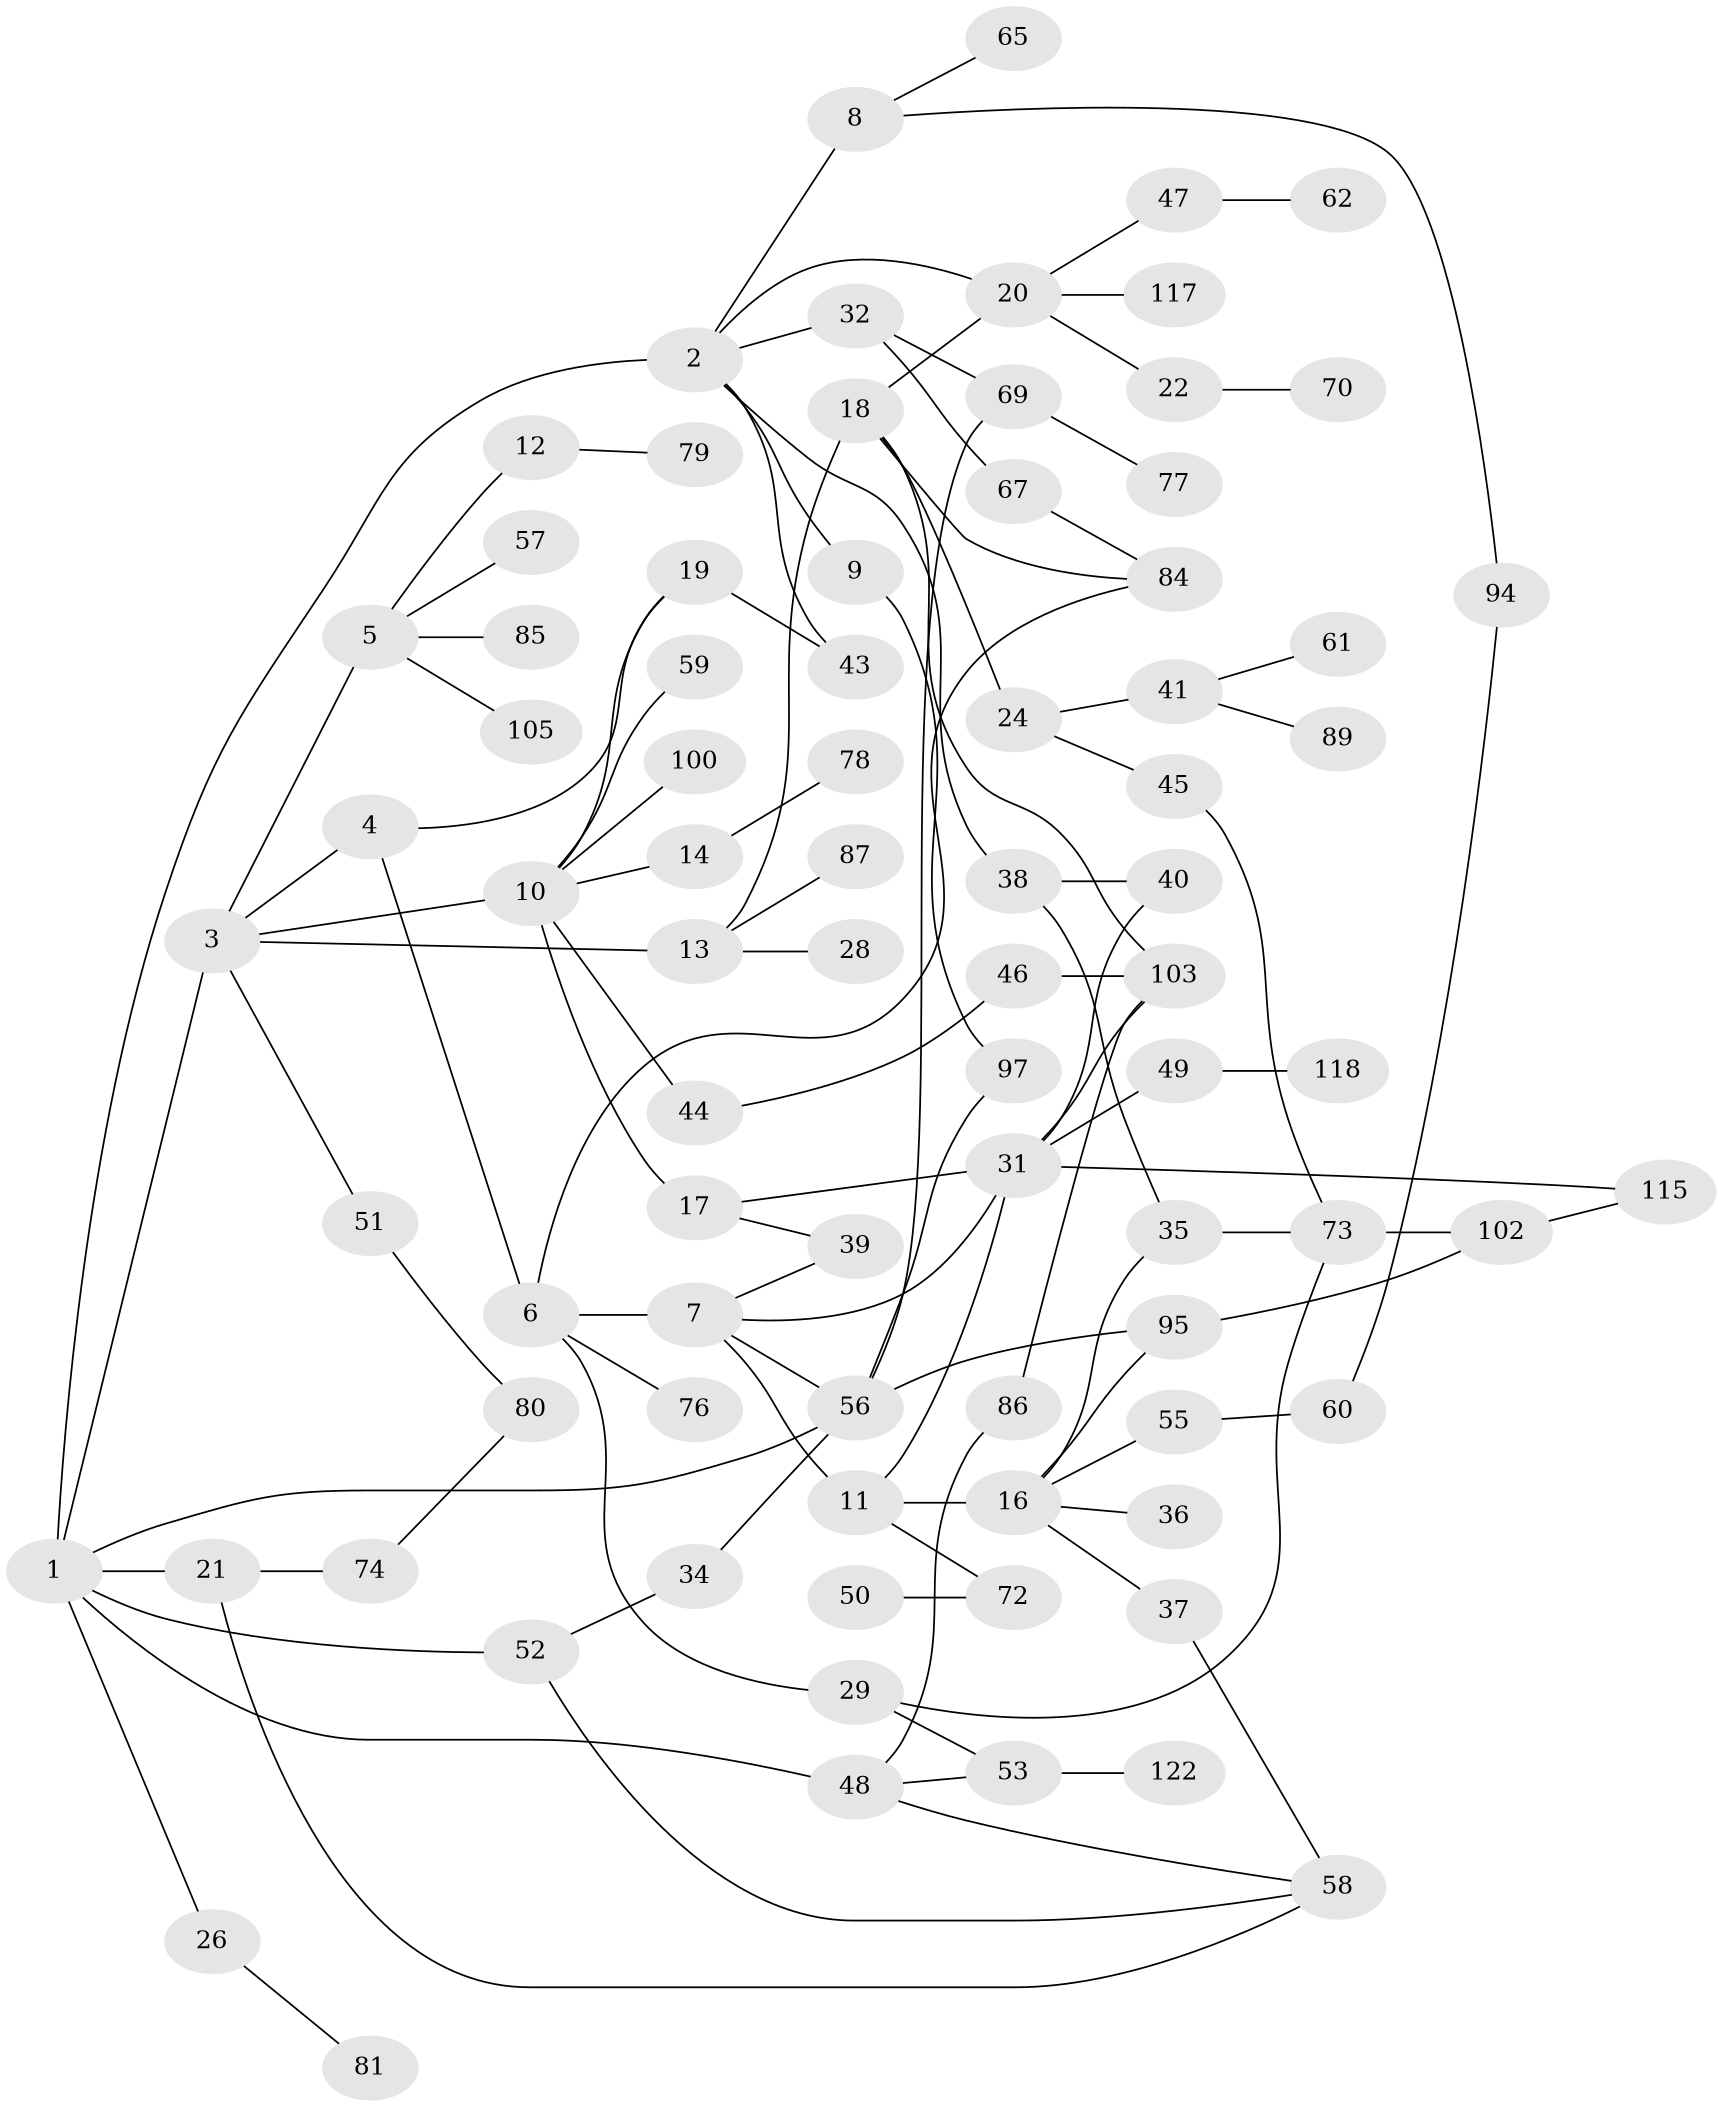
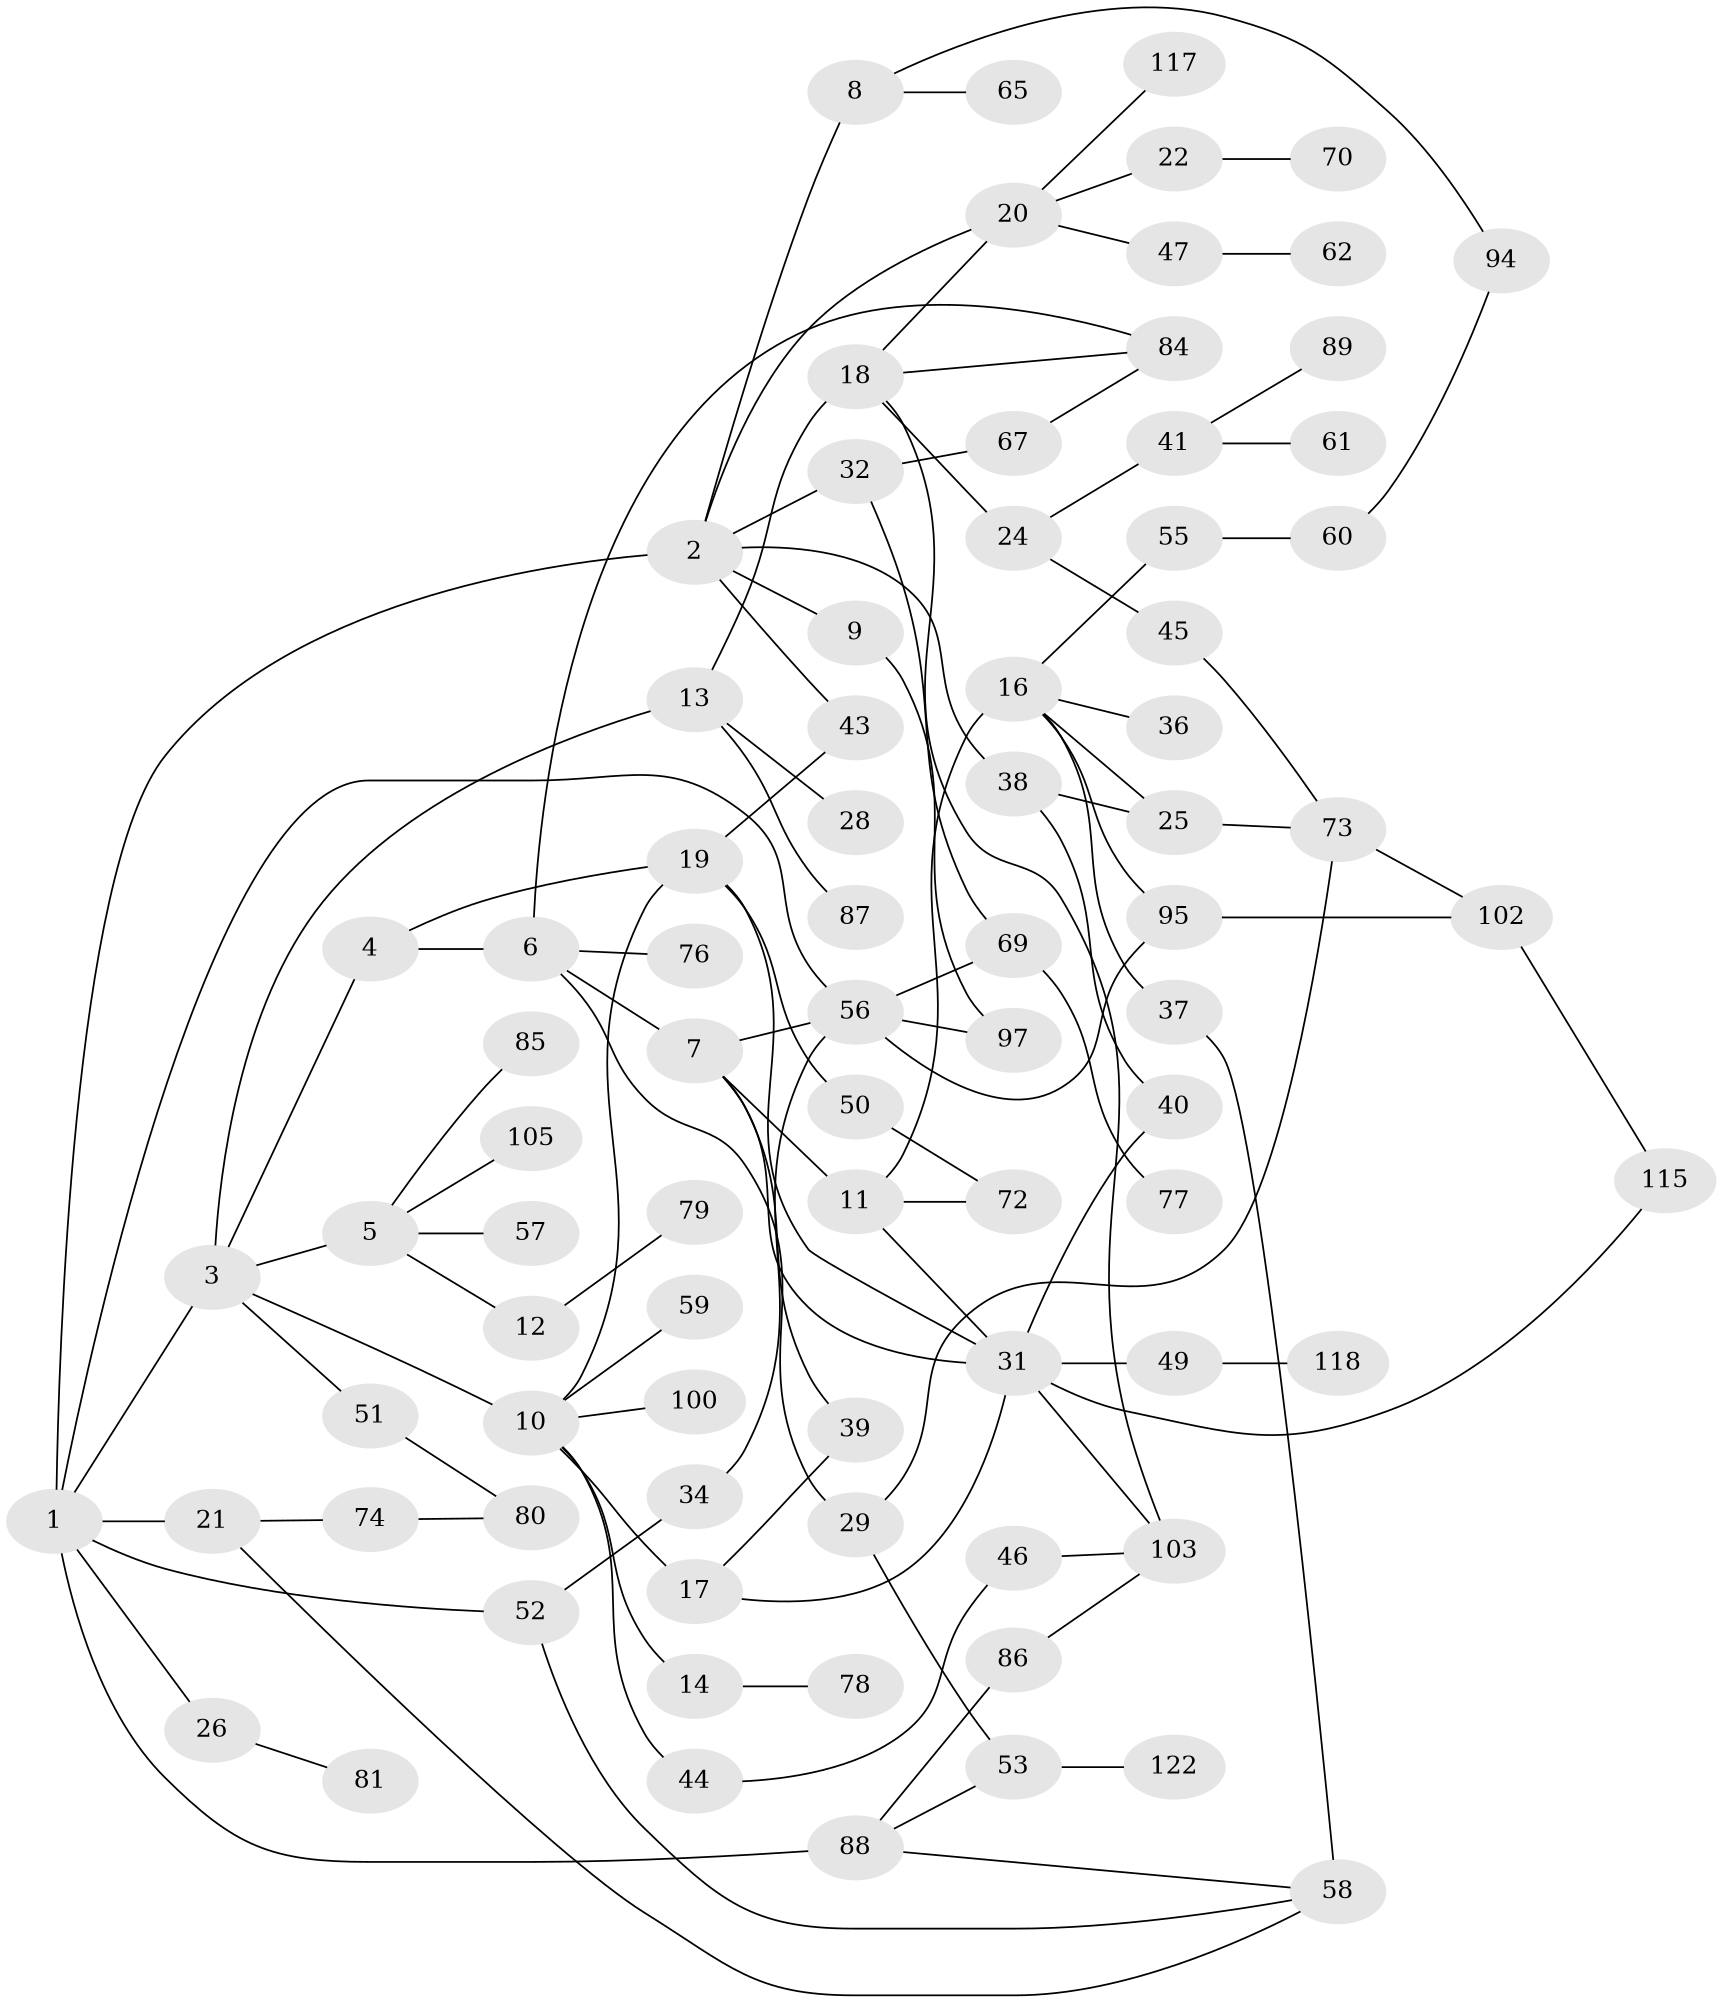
none -> (784, 1010)
none -> (769, 1104)
(1174, 1232) -> (1174, 823)
(856, 1787) -> (856, 1848)
